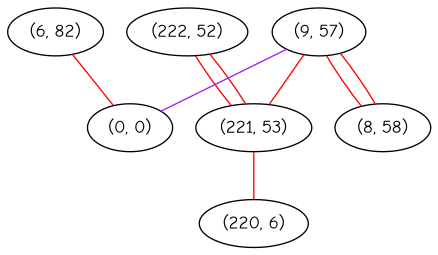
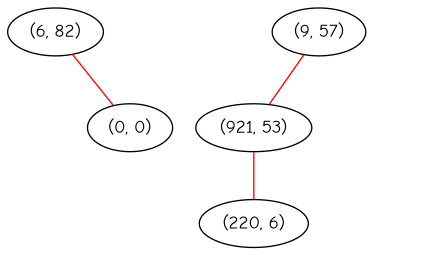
(187, 32) -> none
(236, 74) -> none
(254, 128) -> (254, 128)
(383, 128) -> none
